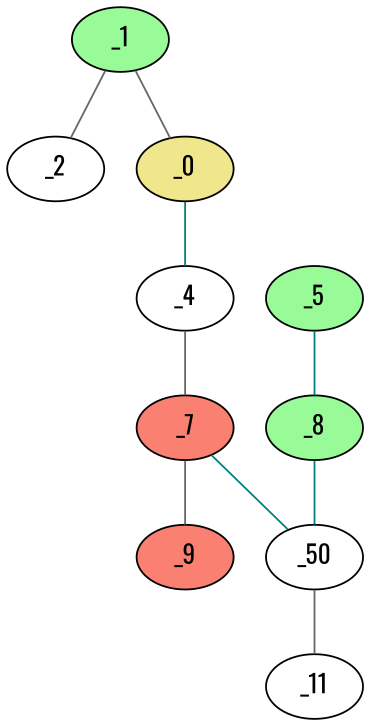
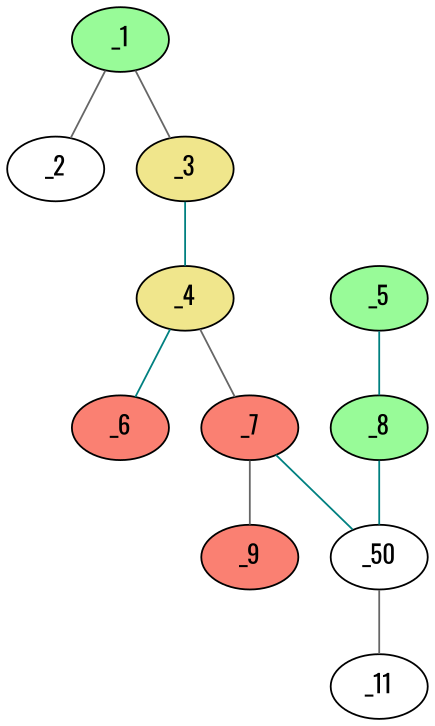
(185, 169) -> (185, 169)
(185, 298) -> (185, 298)
none -> (120, 428)
